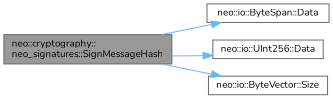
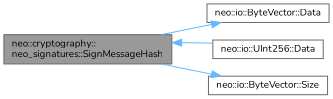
(268, 13) -> (268, 13)
(187, 56) -> (197, 43)
